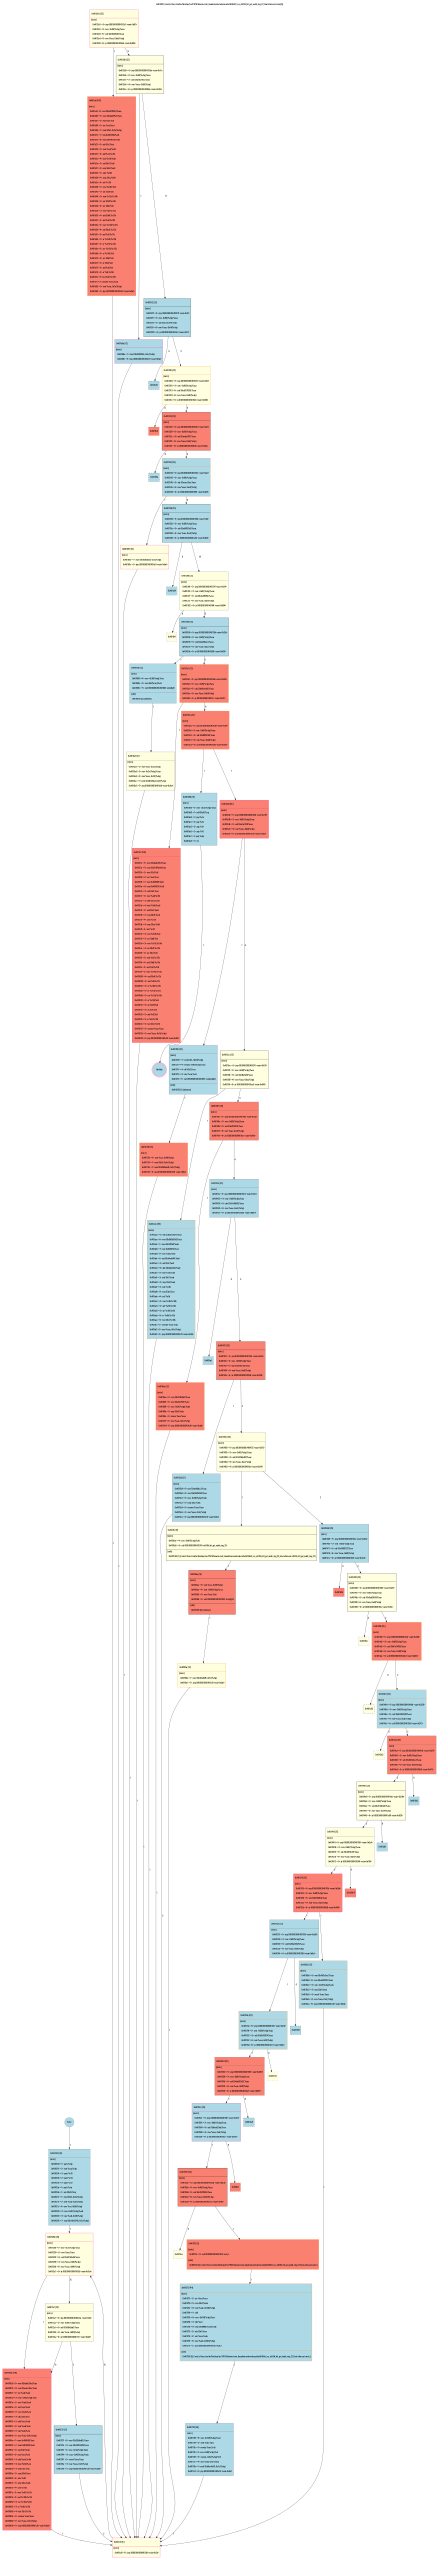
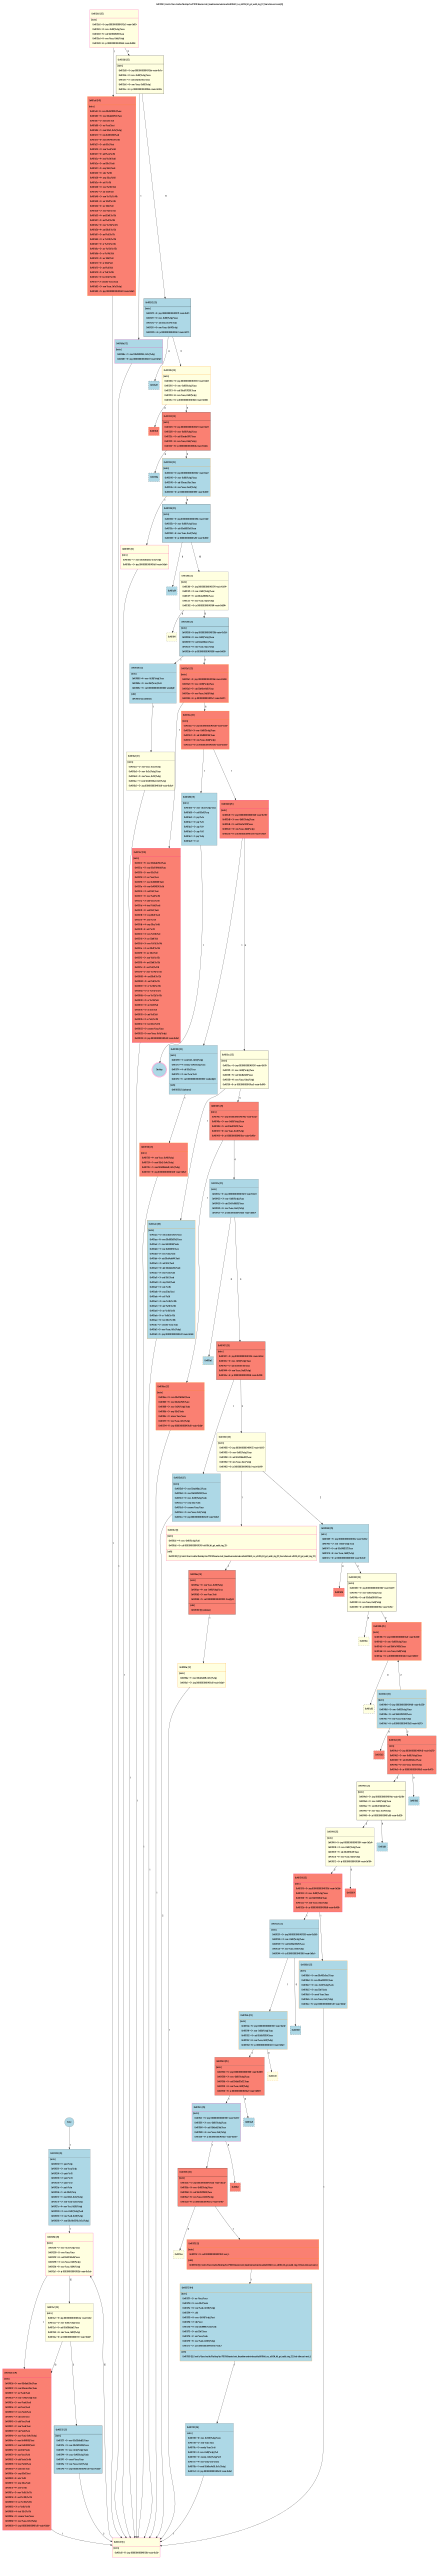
(241, 1543) -> (241, 1543)
(396, 1674) -> (399, 1676)
(379, 1755) -> (379, 1755)
